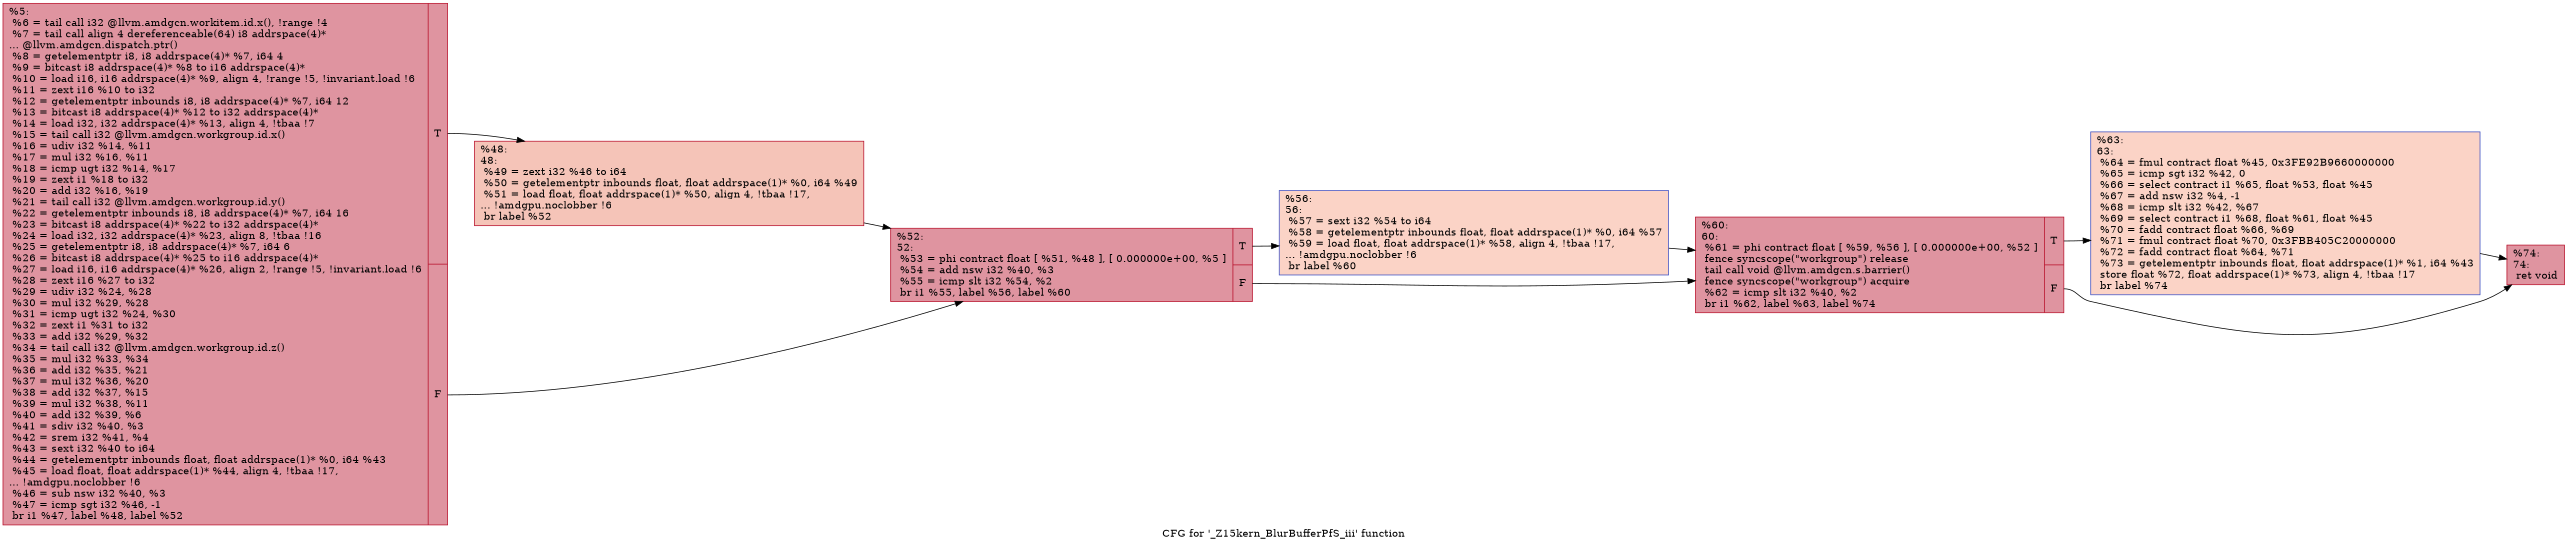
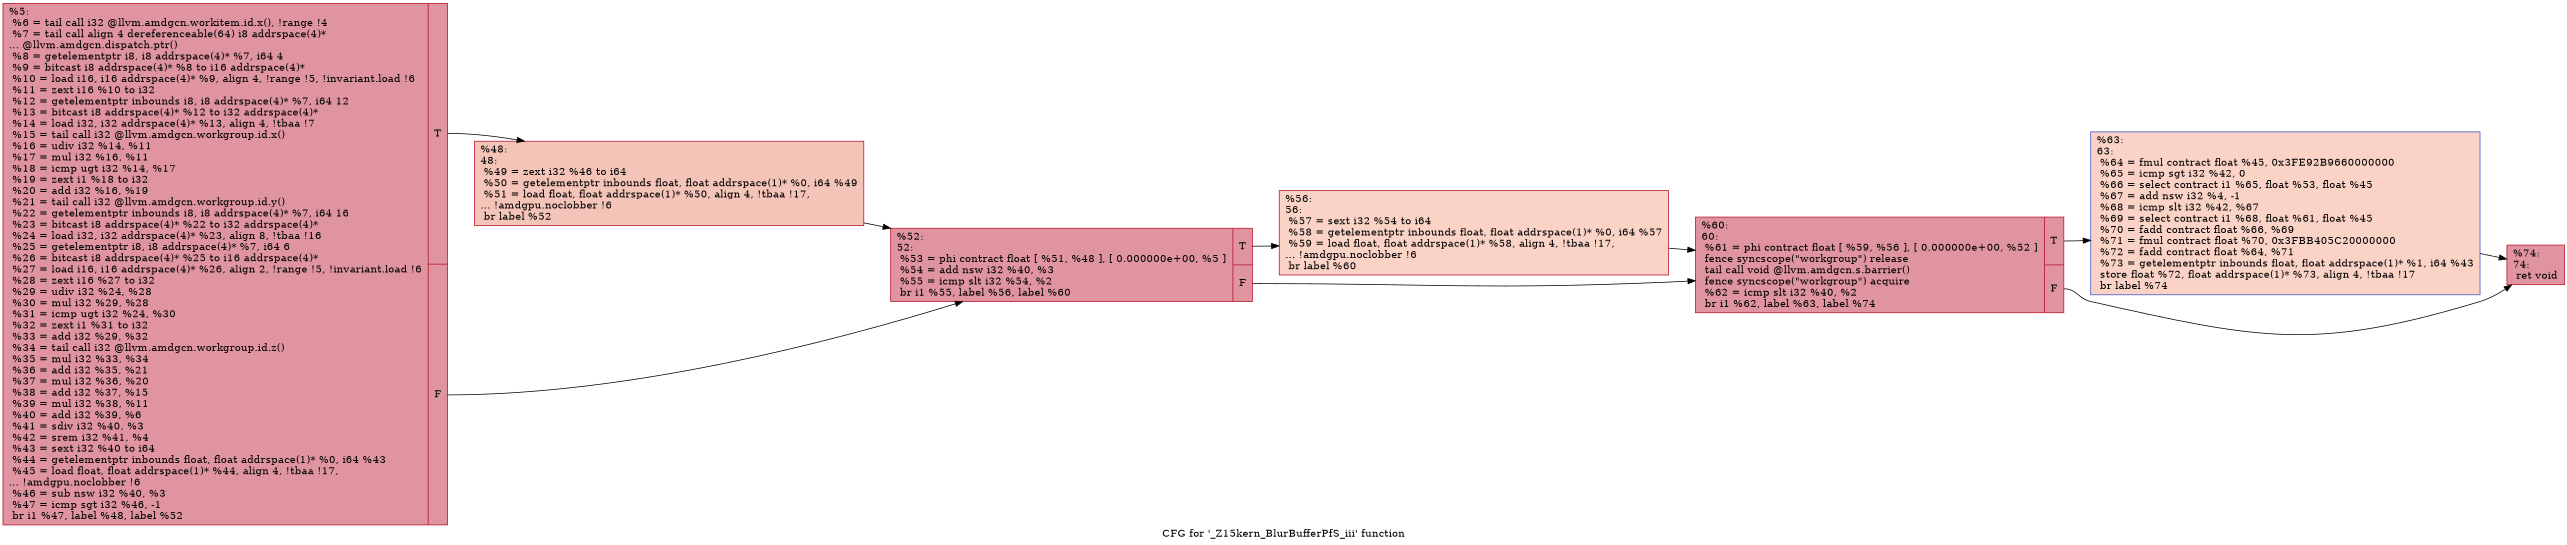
(1474, 233) -> (1474, 233)
